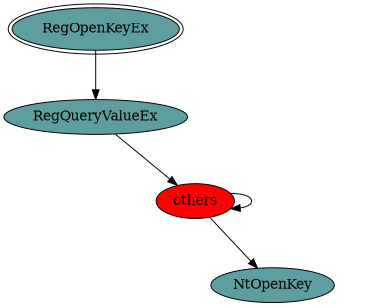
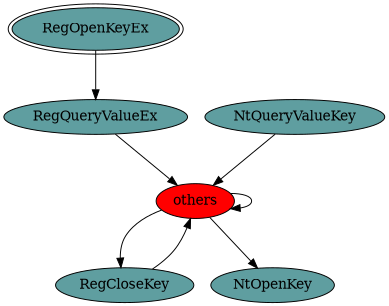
none -> (295, 117)
none -> (125, 285)
